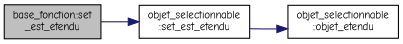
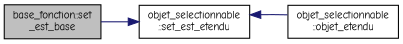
(53, 22) -> (53, 22)
(263, 29) -> (274, 15)
